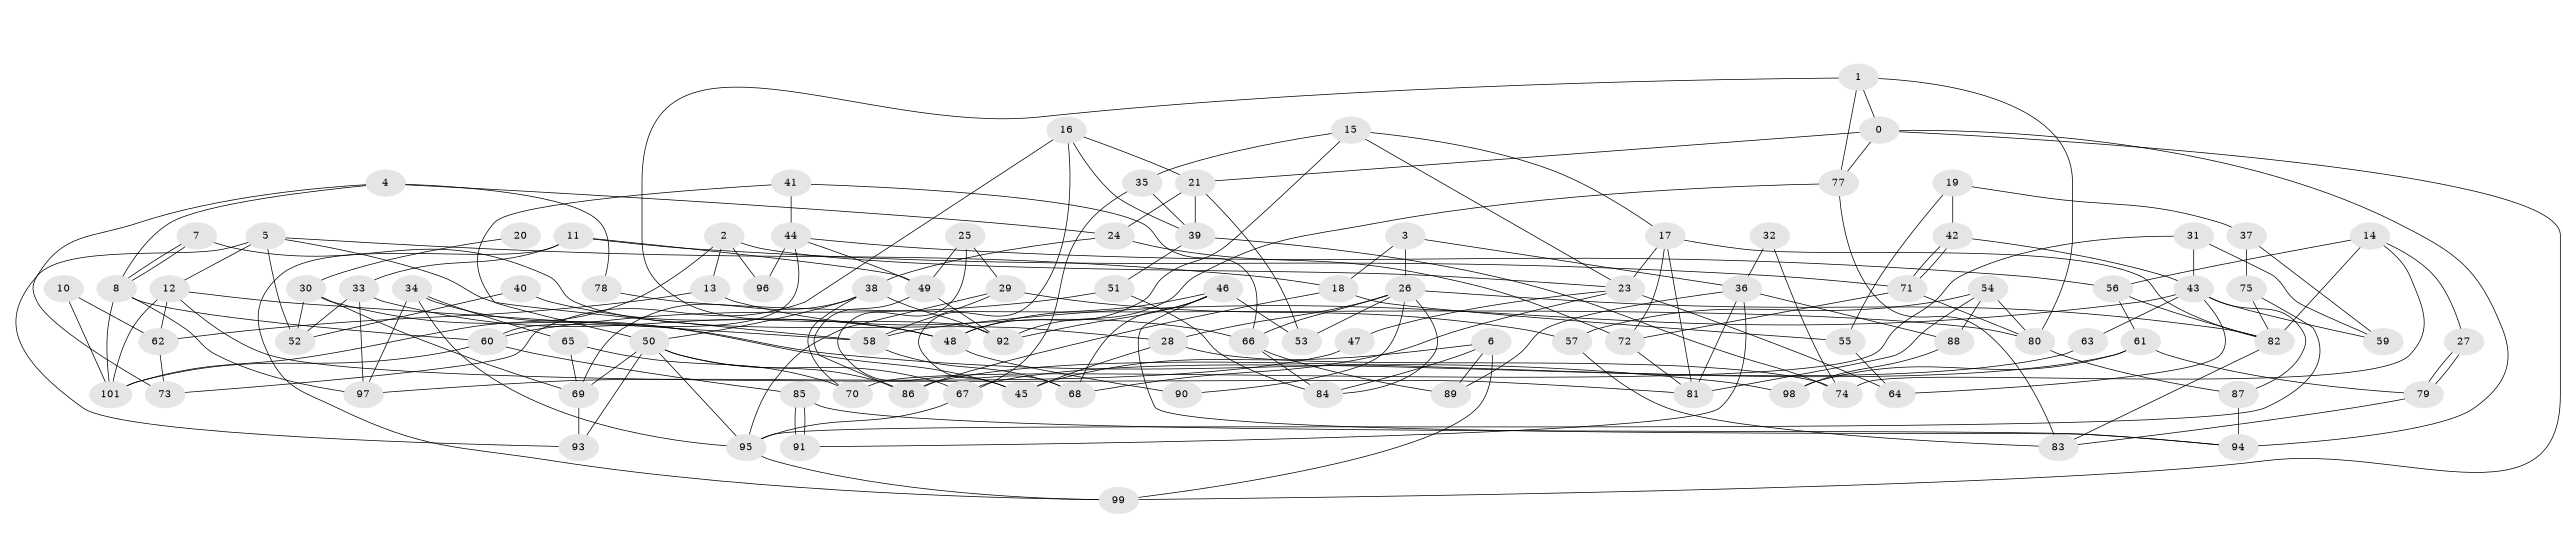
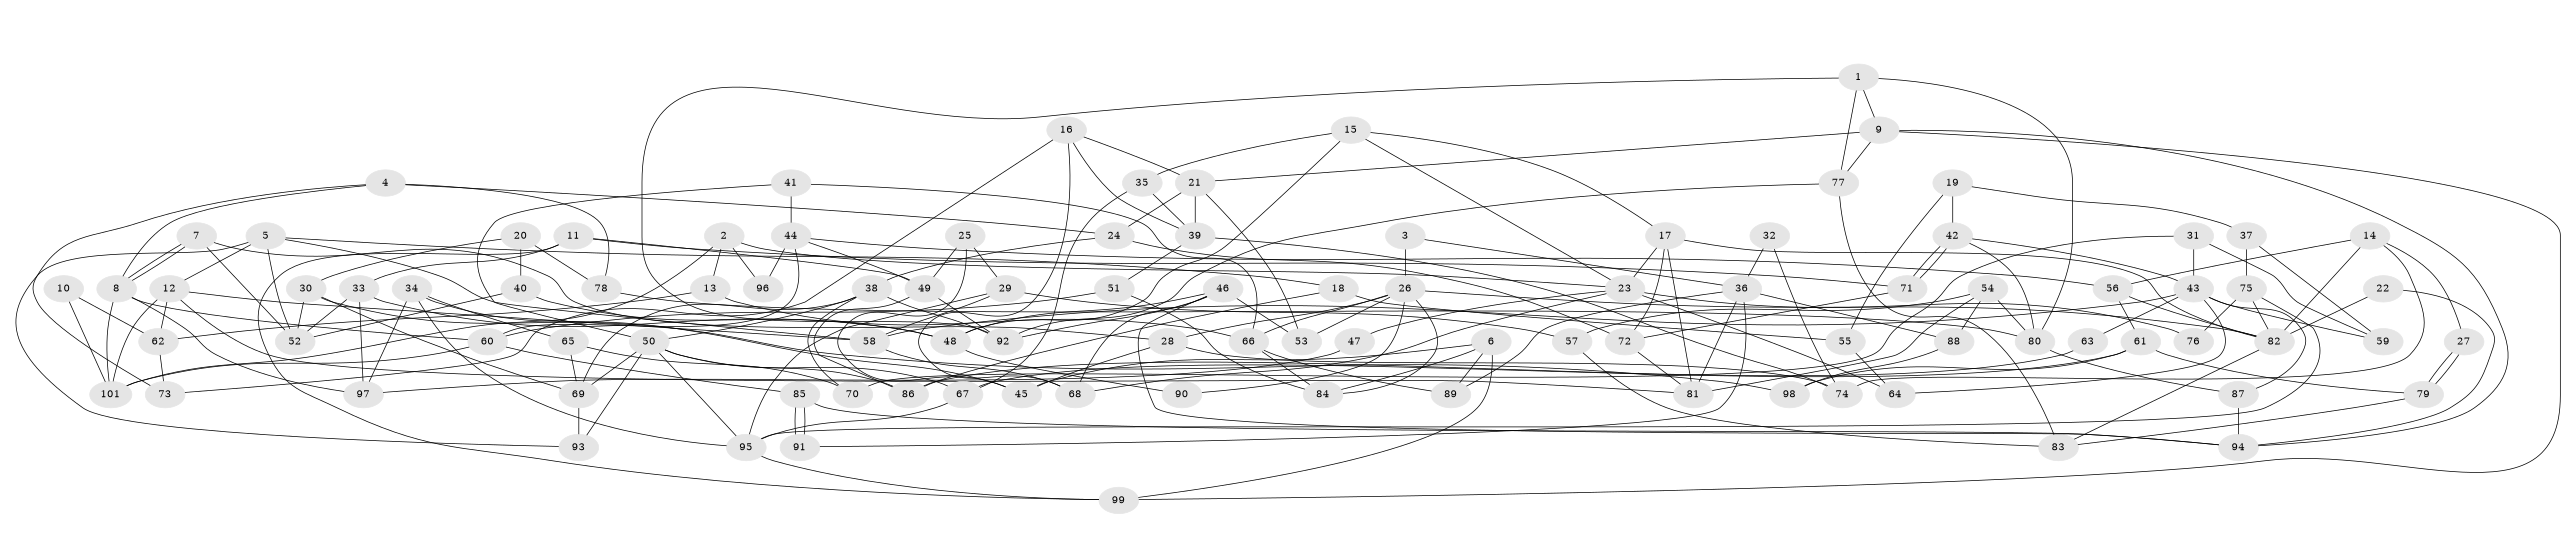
(1879, 130) -> (1879, 130)
none -> (521, 262)
none -> (561, 262)
(1372, 262) -> none
none -> (246, 289)
none -> (2383, 289)
(1966, 313) -> (2018, 281)
none -> (2194, 342)
